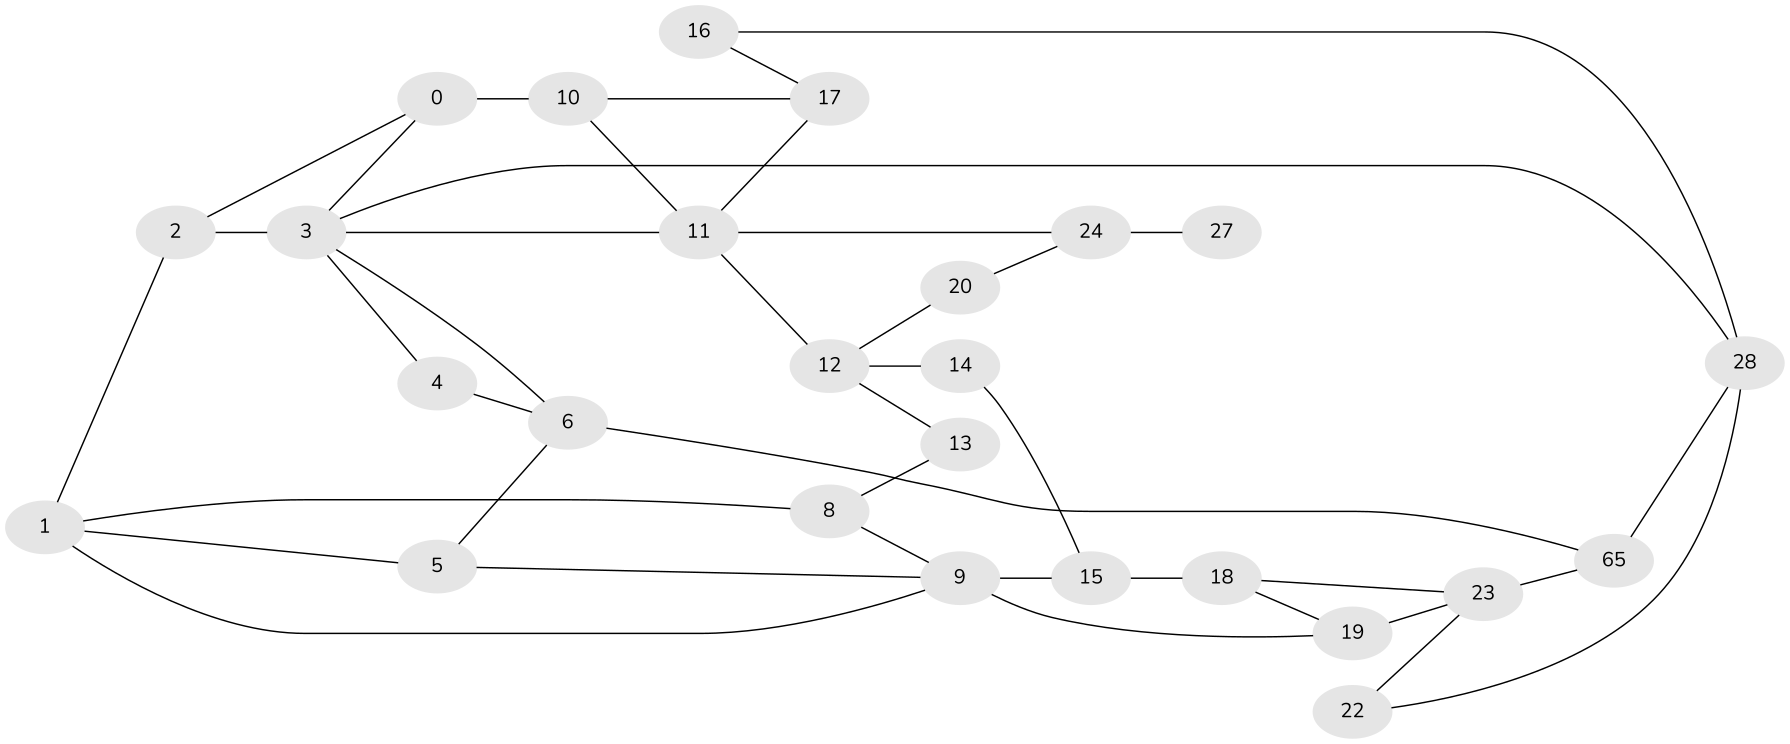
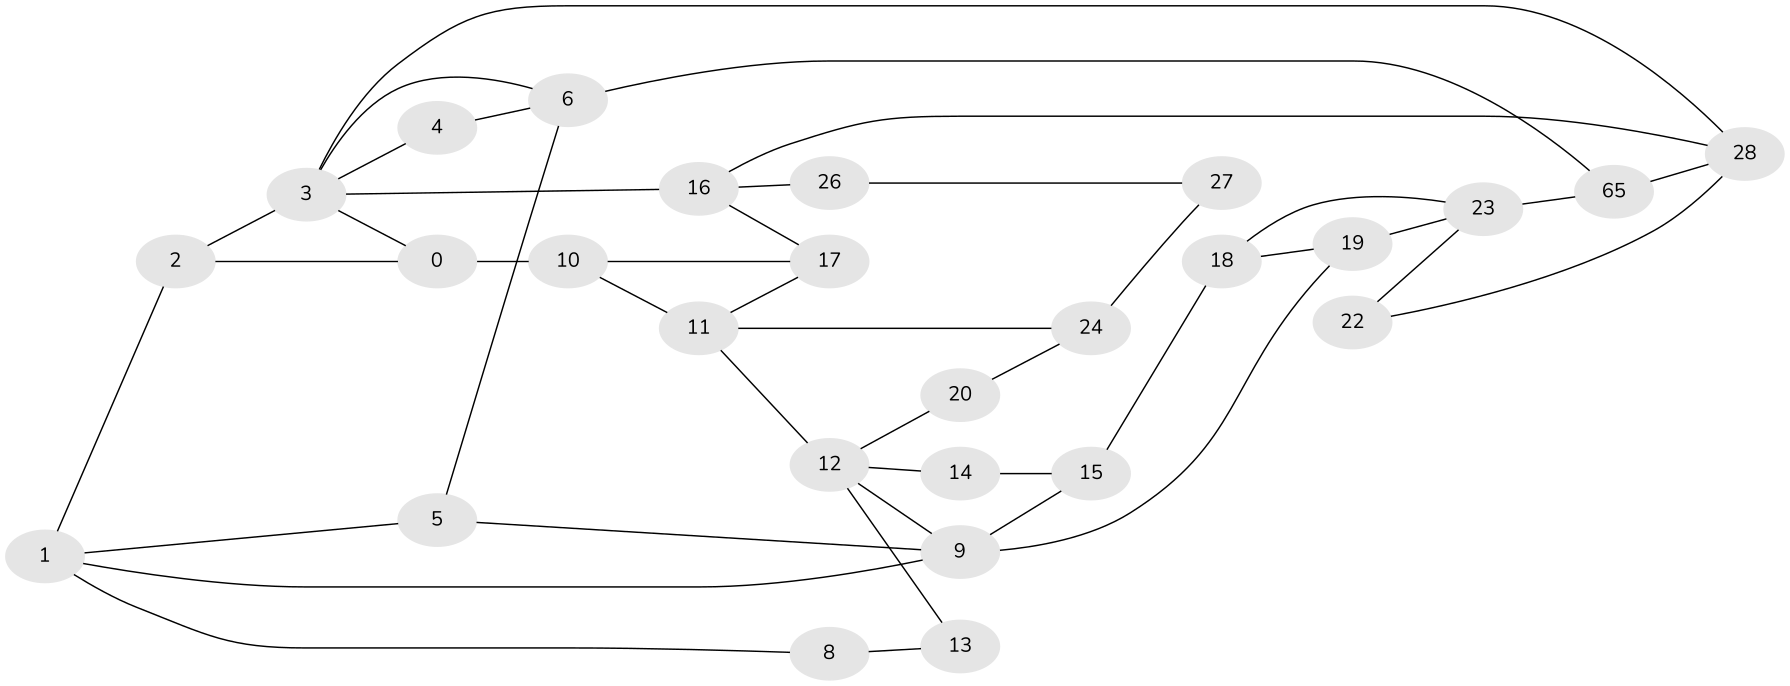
none -> (830, 183)
(503, 232) -> (503, 192)
(895, 545) -> (895, 508)
